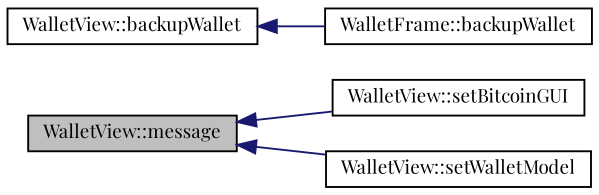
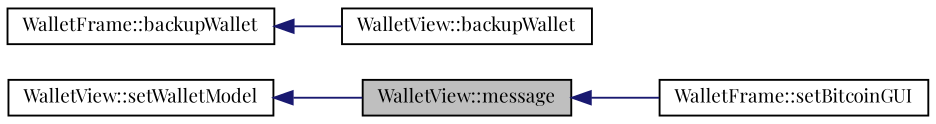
(301, 26) -> (318, 26)
(459, 98) -> (794, 98)
(291, 151) -> (328, 98)
